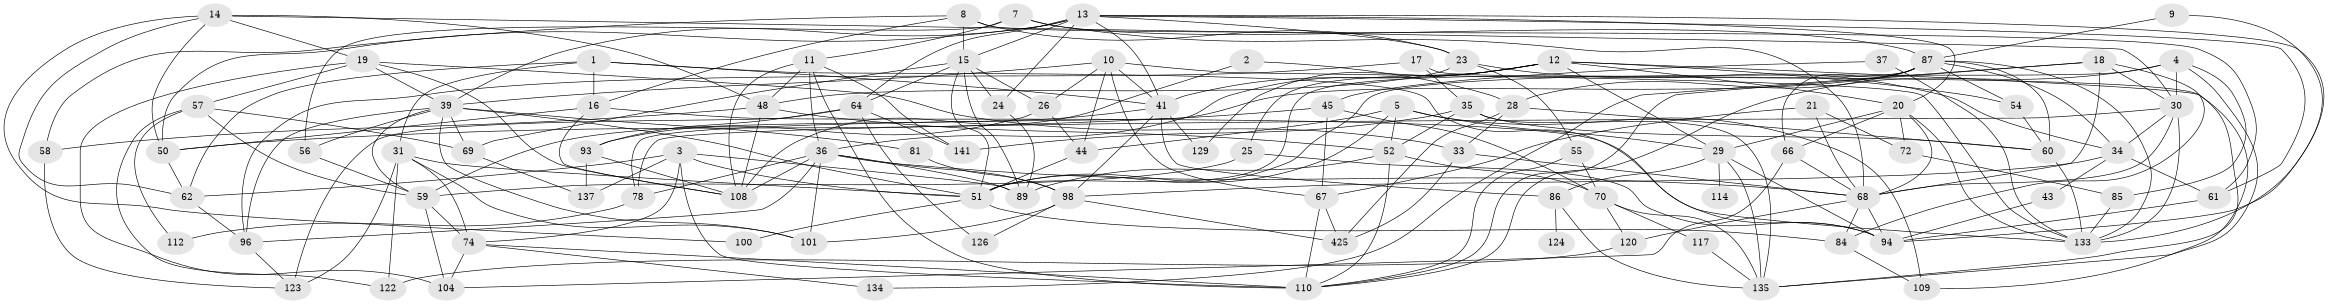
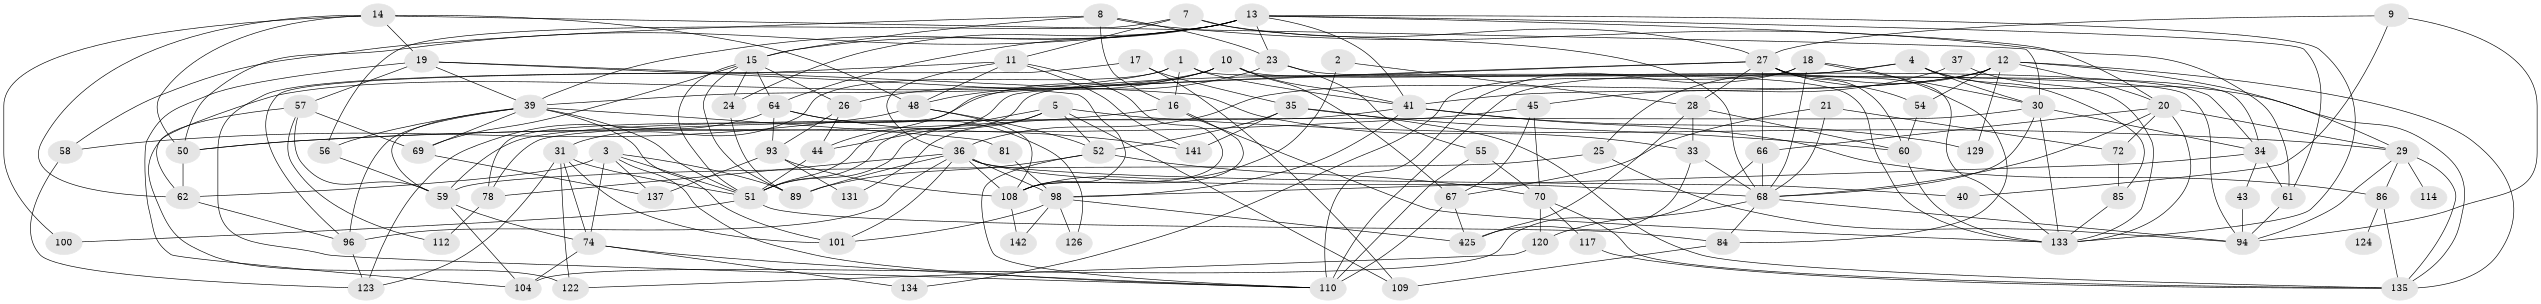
(1928, 61) -> (1763, 61)
none -> (850, 198)
none -> (1963, 198)
none -> (1018, 243)
